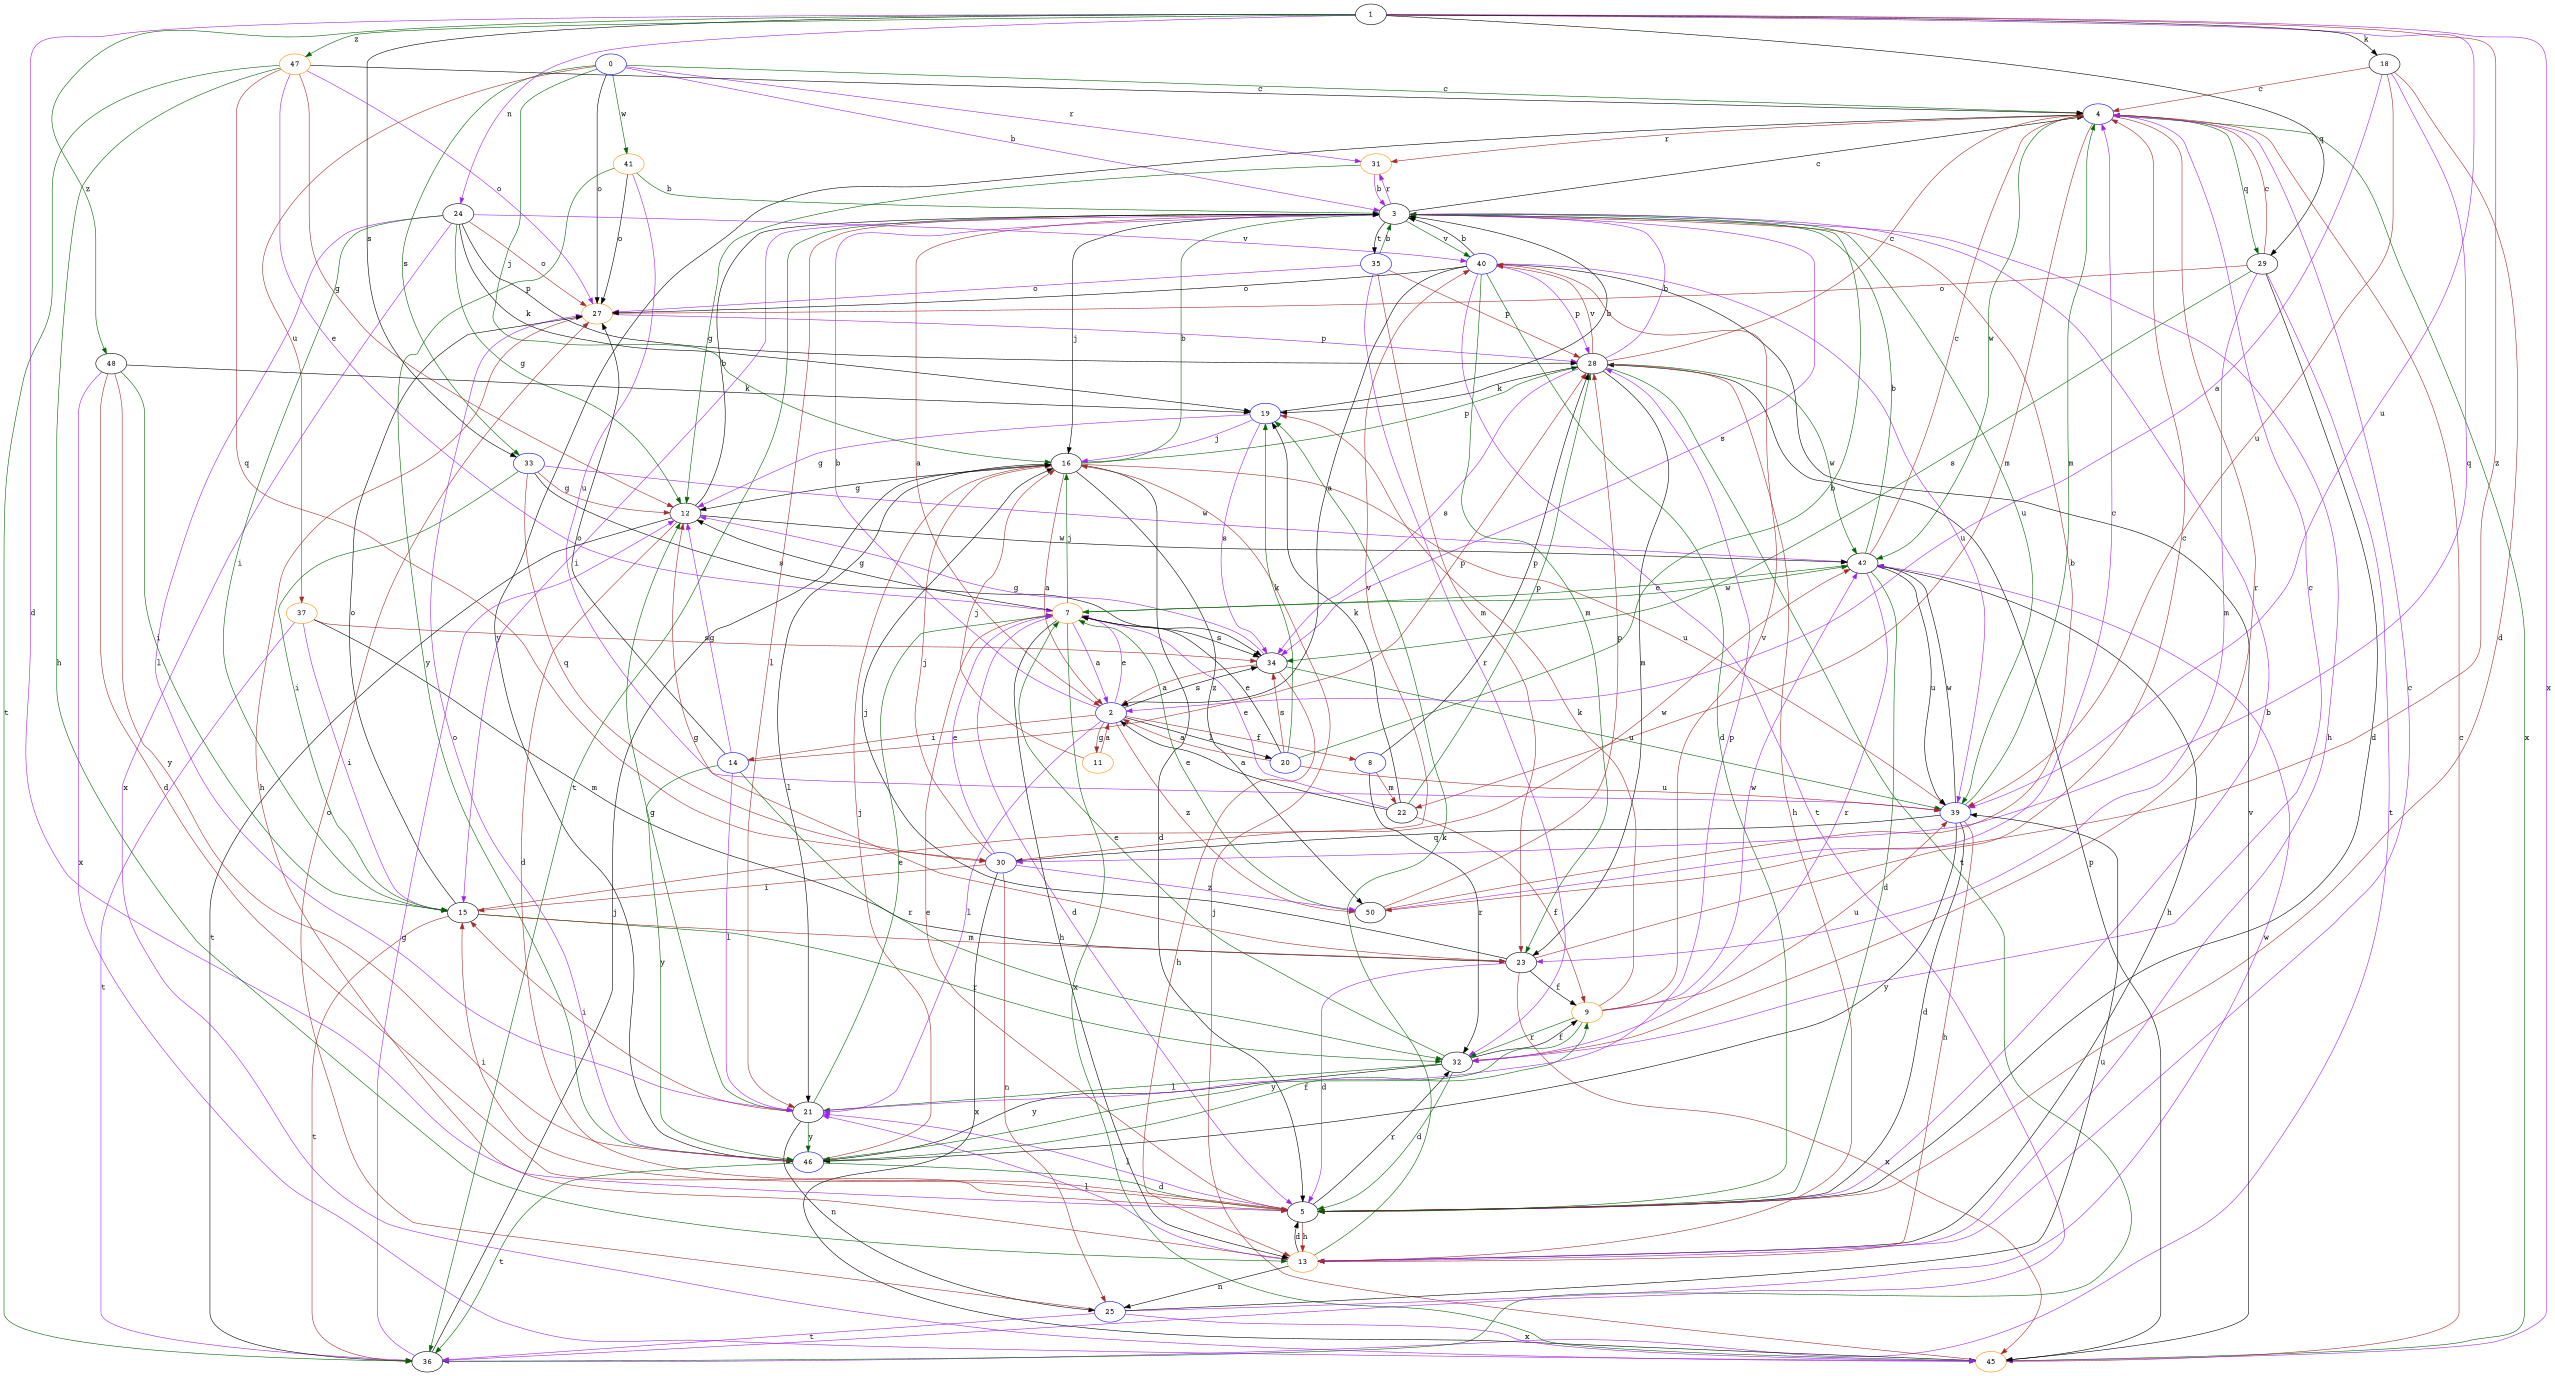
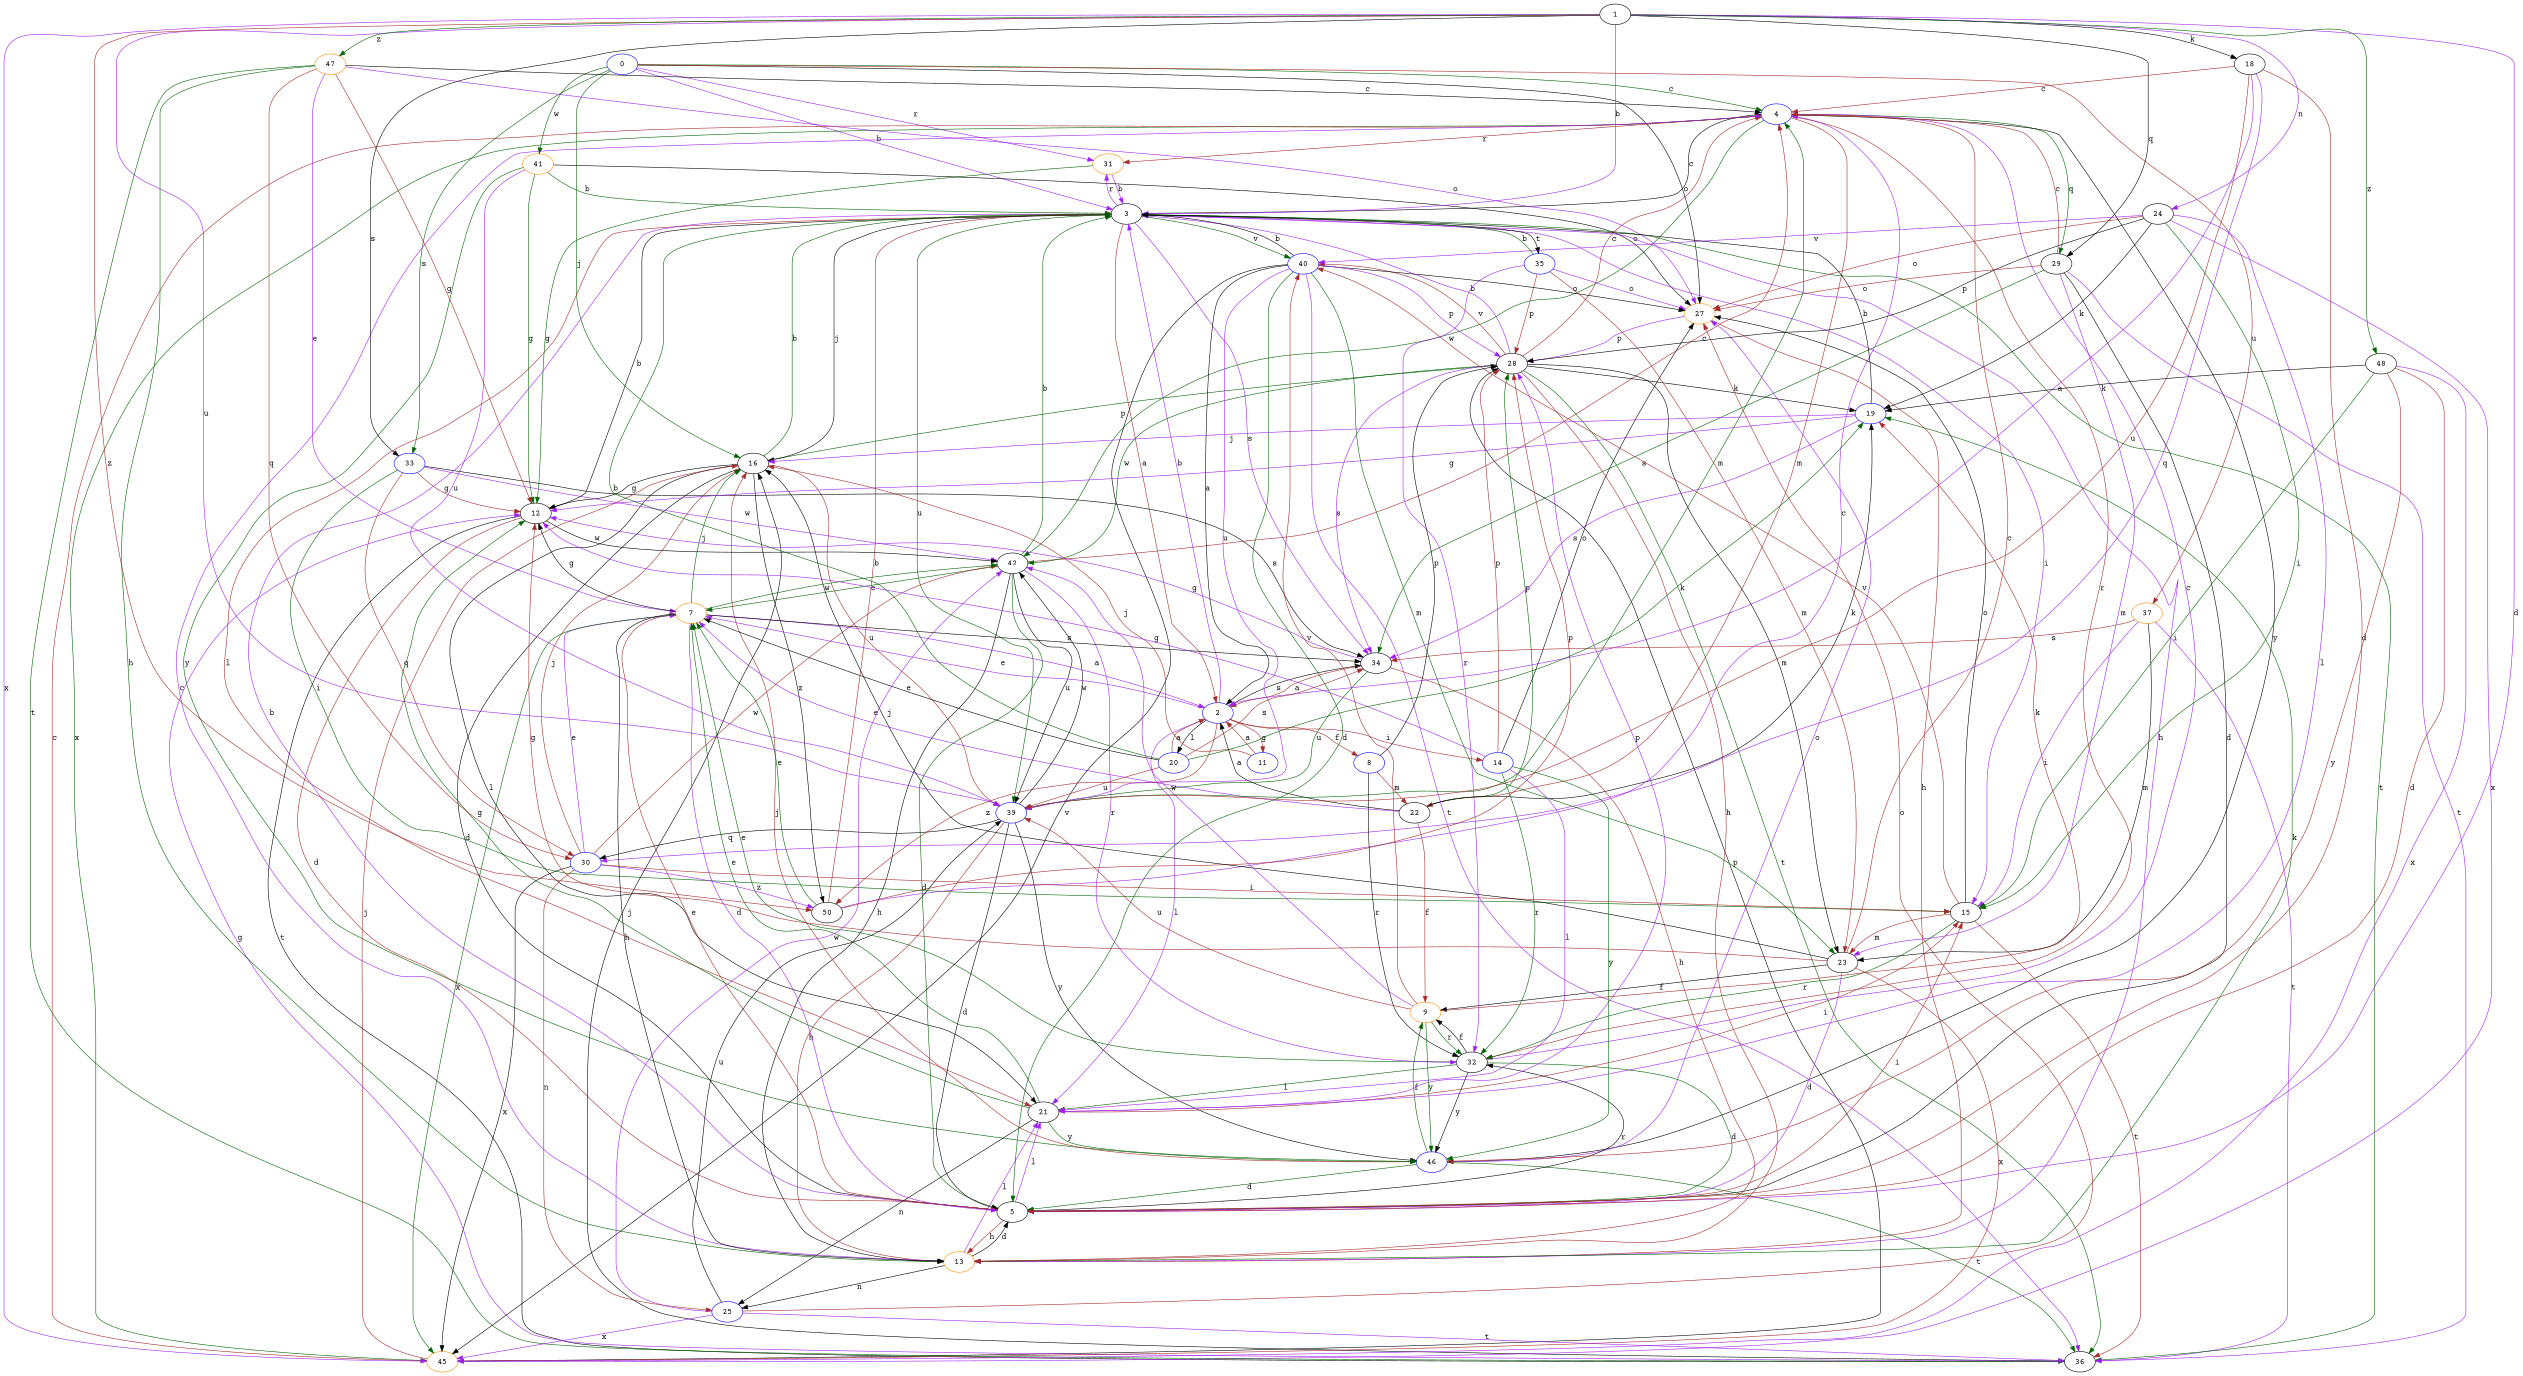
none -> (1471, 203)
(527, 377) -> (528, 336)
(1045, 588) -> none
(1098, 763) -> (1263, 763)
